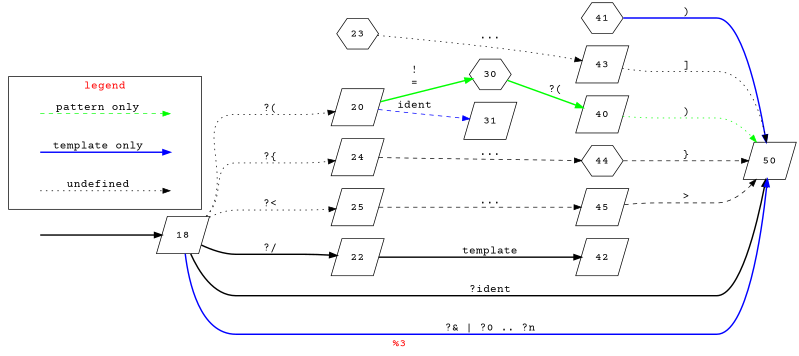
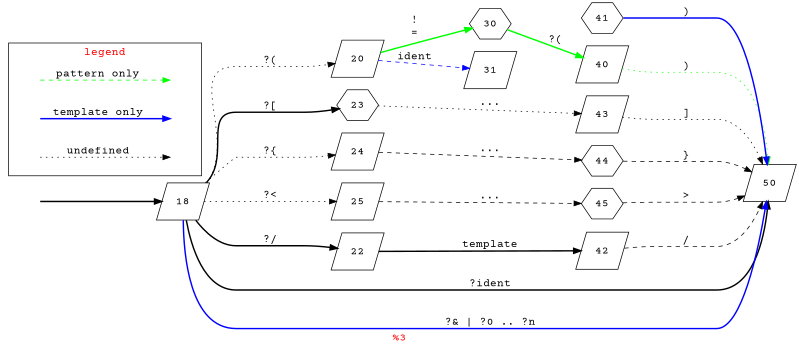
none -> (242, 112)
(602, 207) -> (602, 204)
none -> (701, 246)
